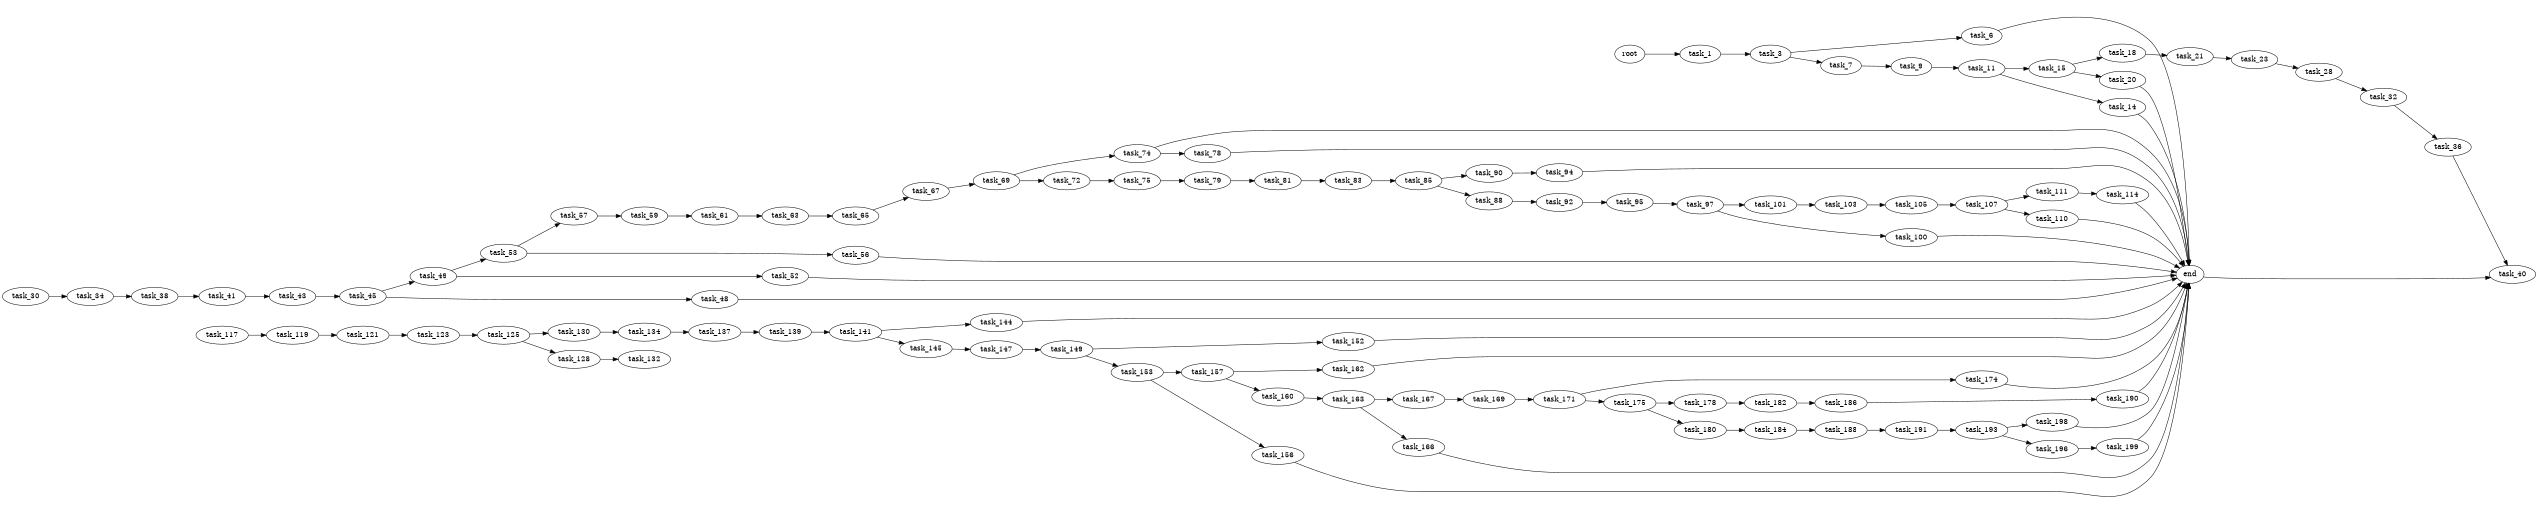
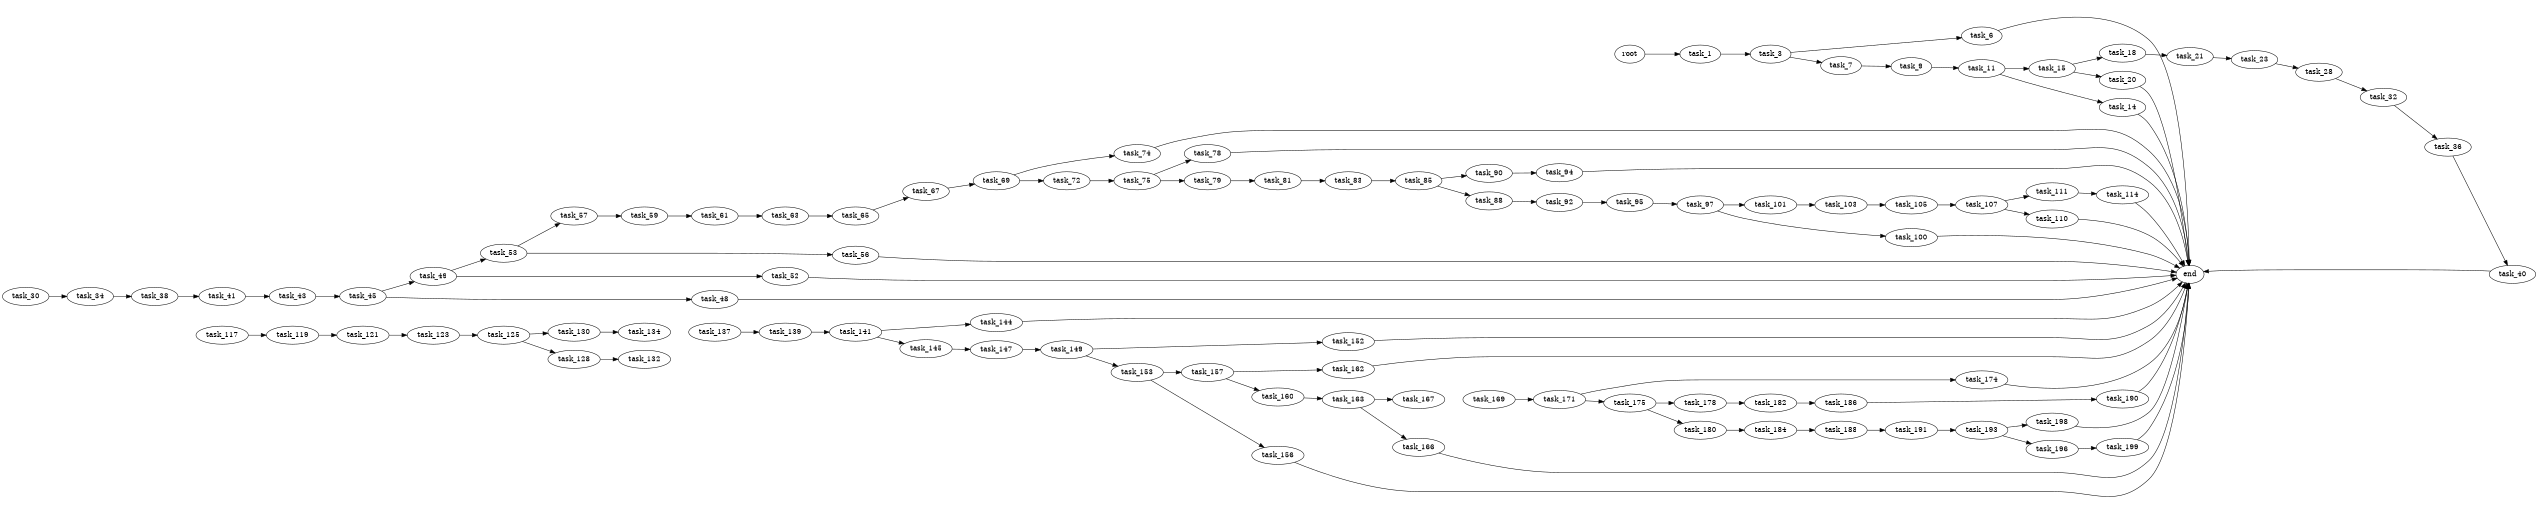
(1170, 154) -> (1170, 168)
(2345, 279) -> (2350, 270)
(677, 332) -> none
(1451, 400) -> none
